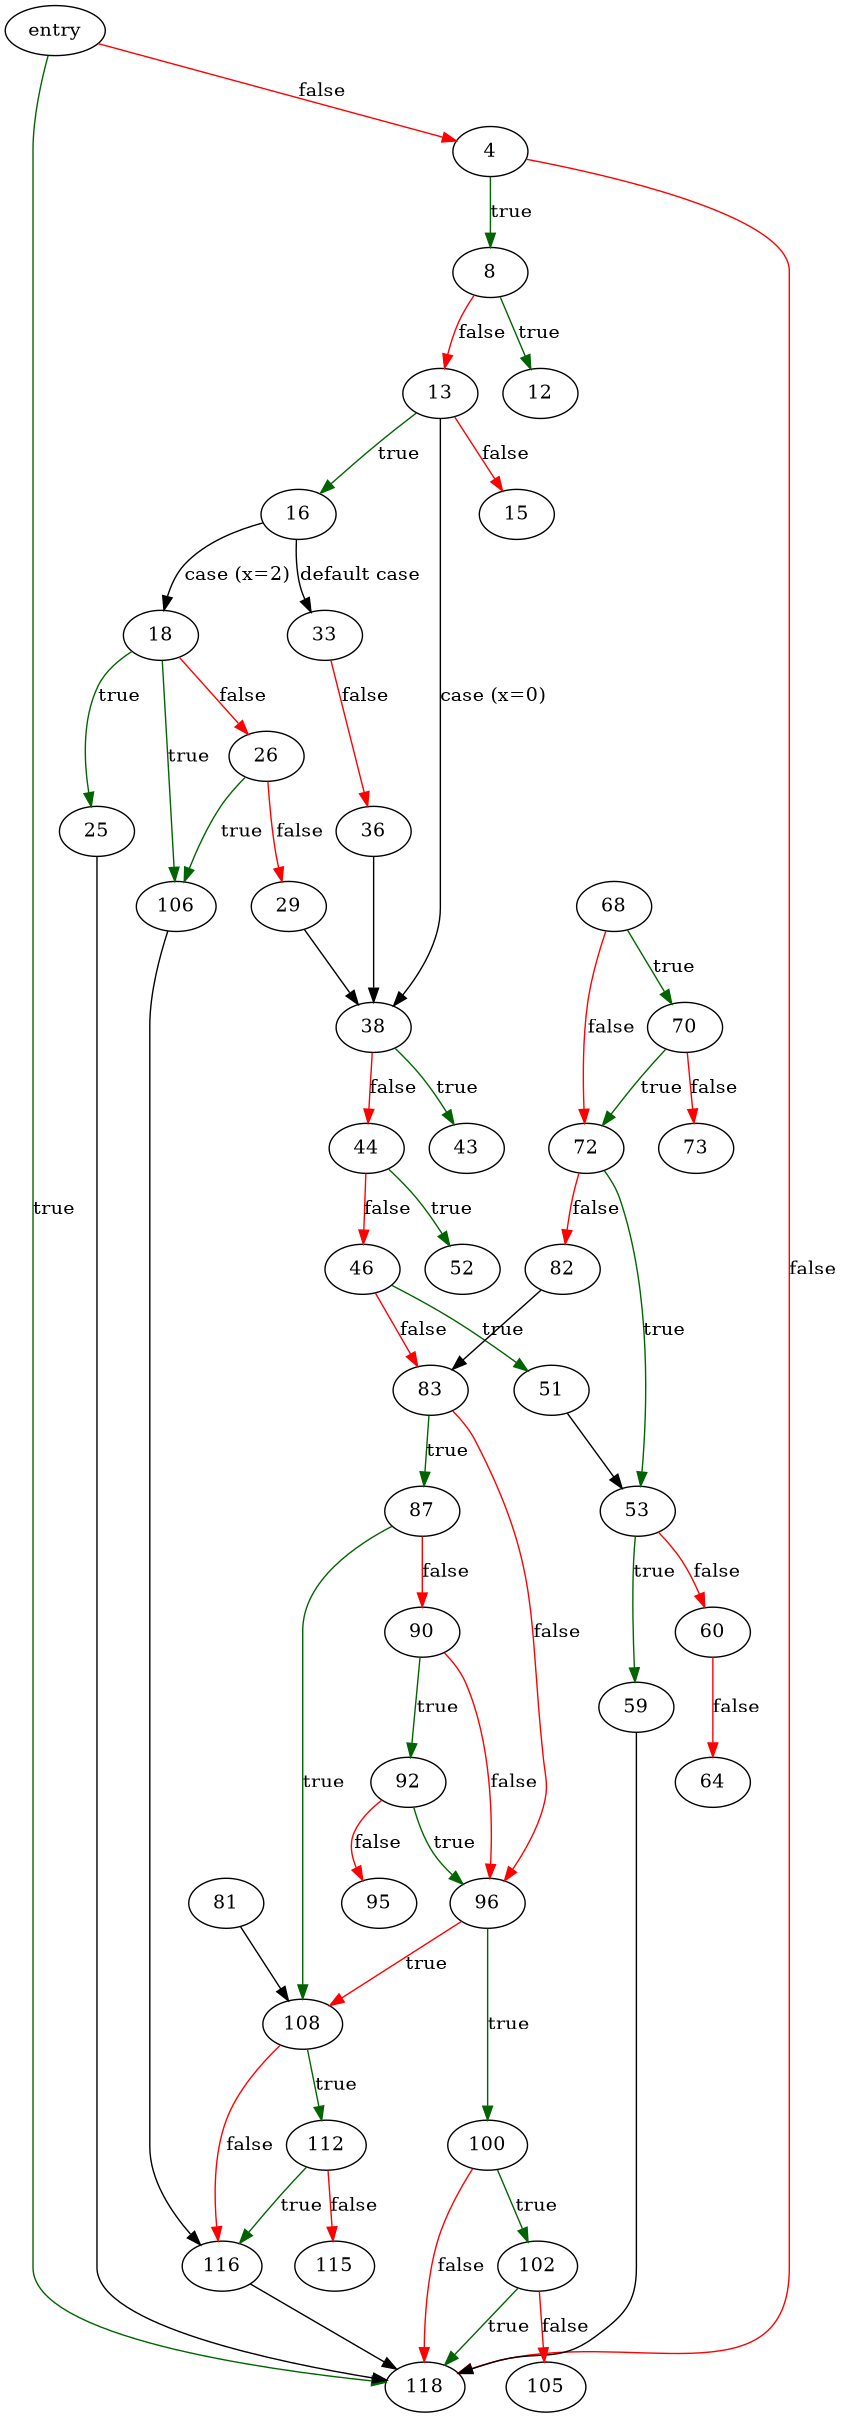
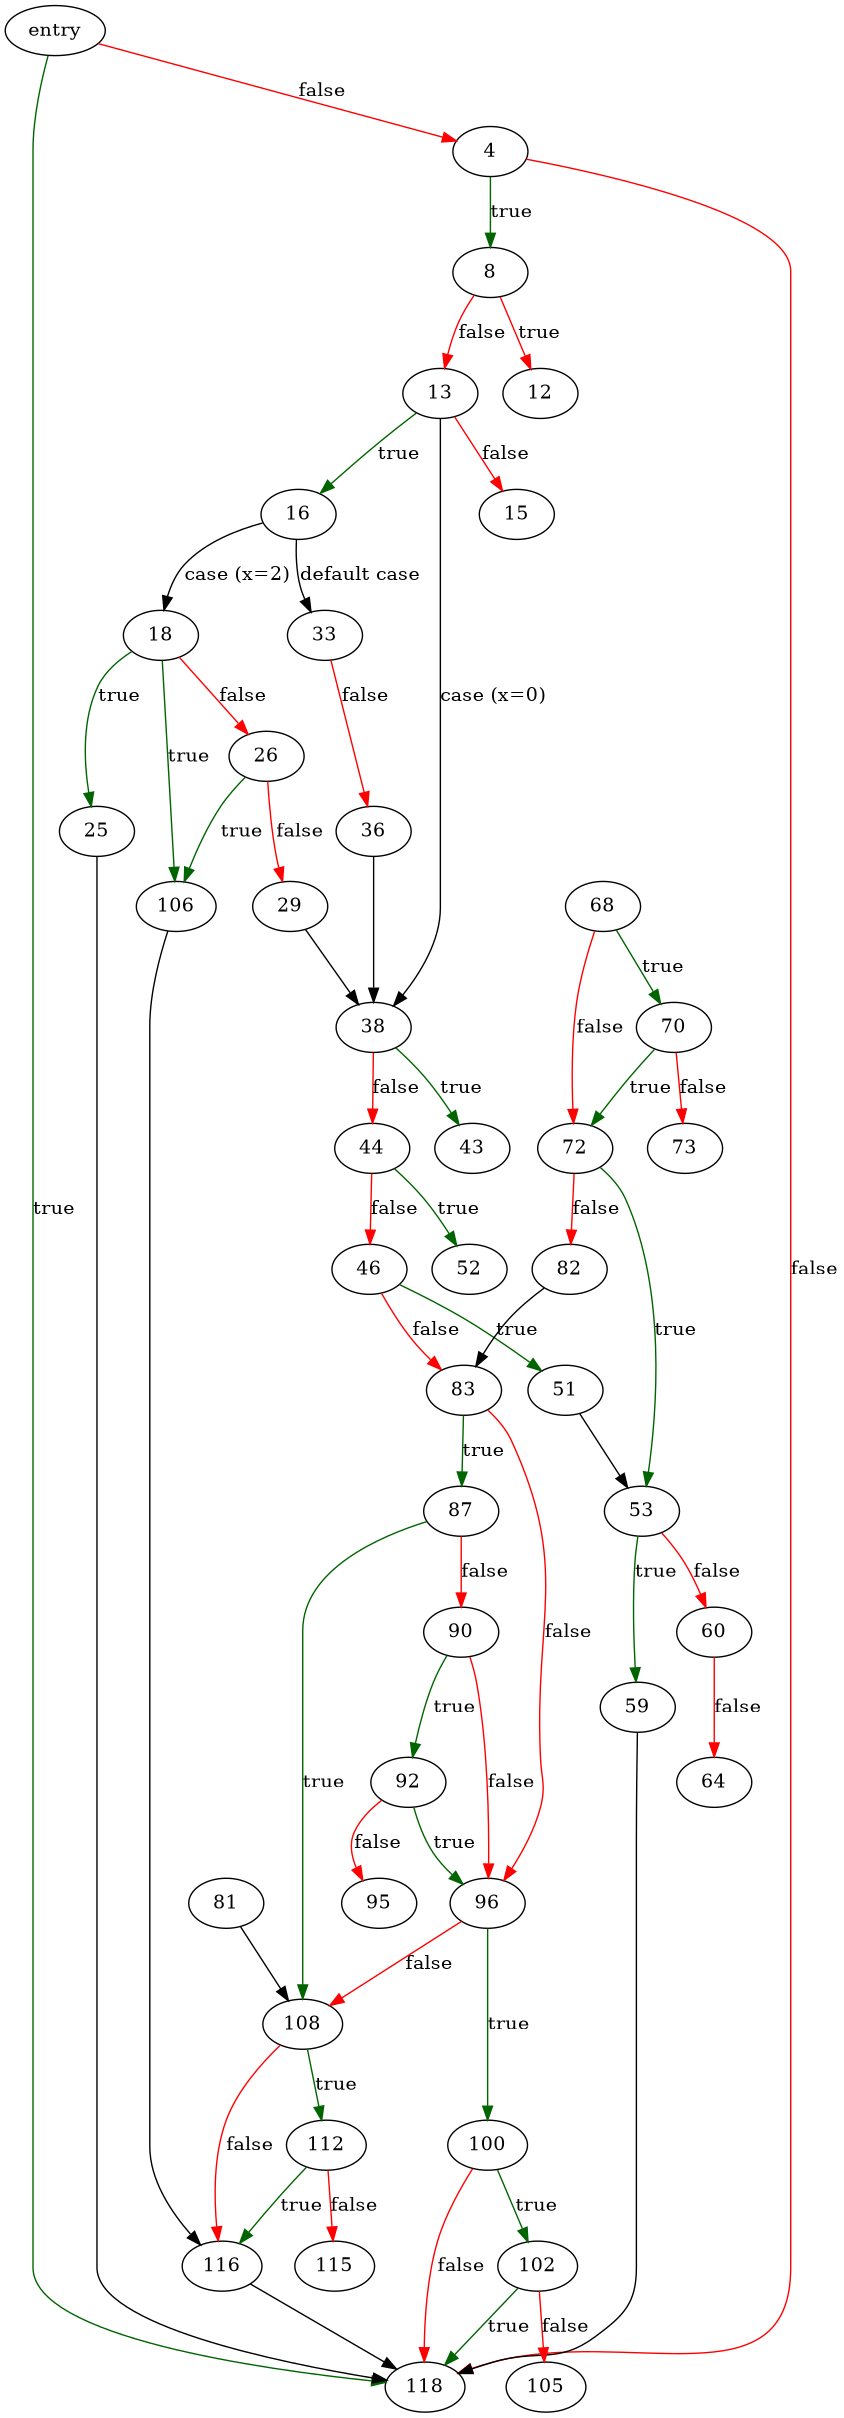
(513, 327) -> (513, 327)
(427, 1964) -> (429, 1964)
